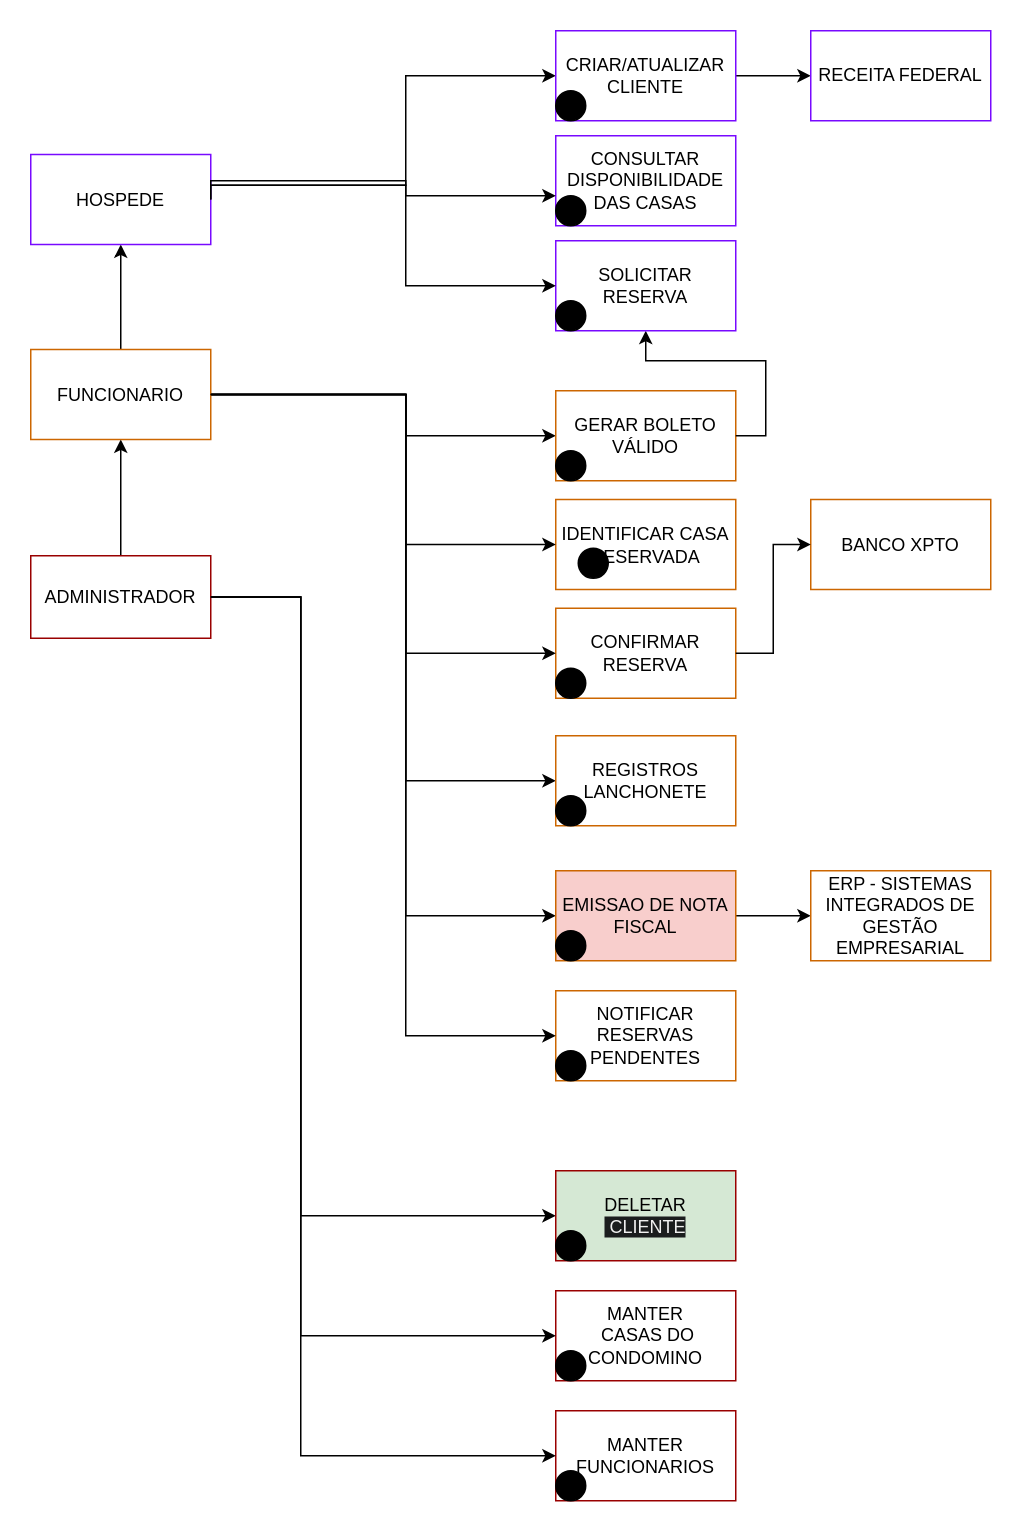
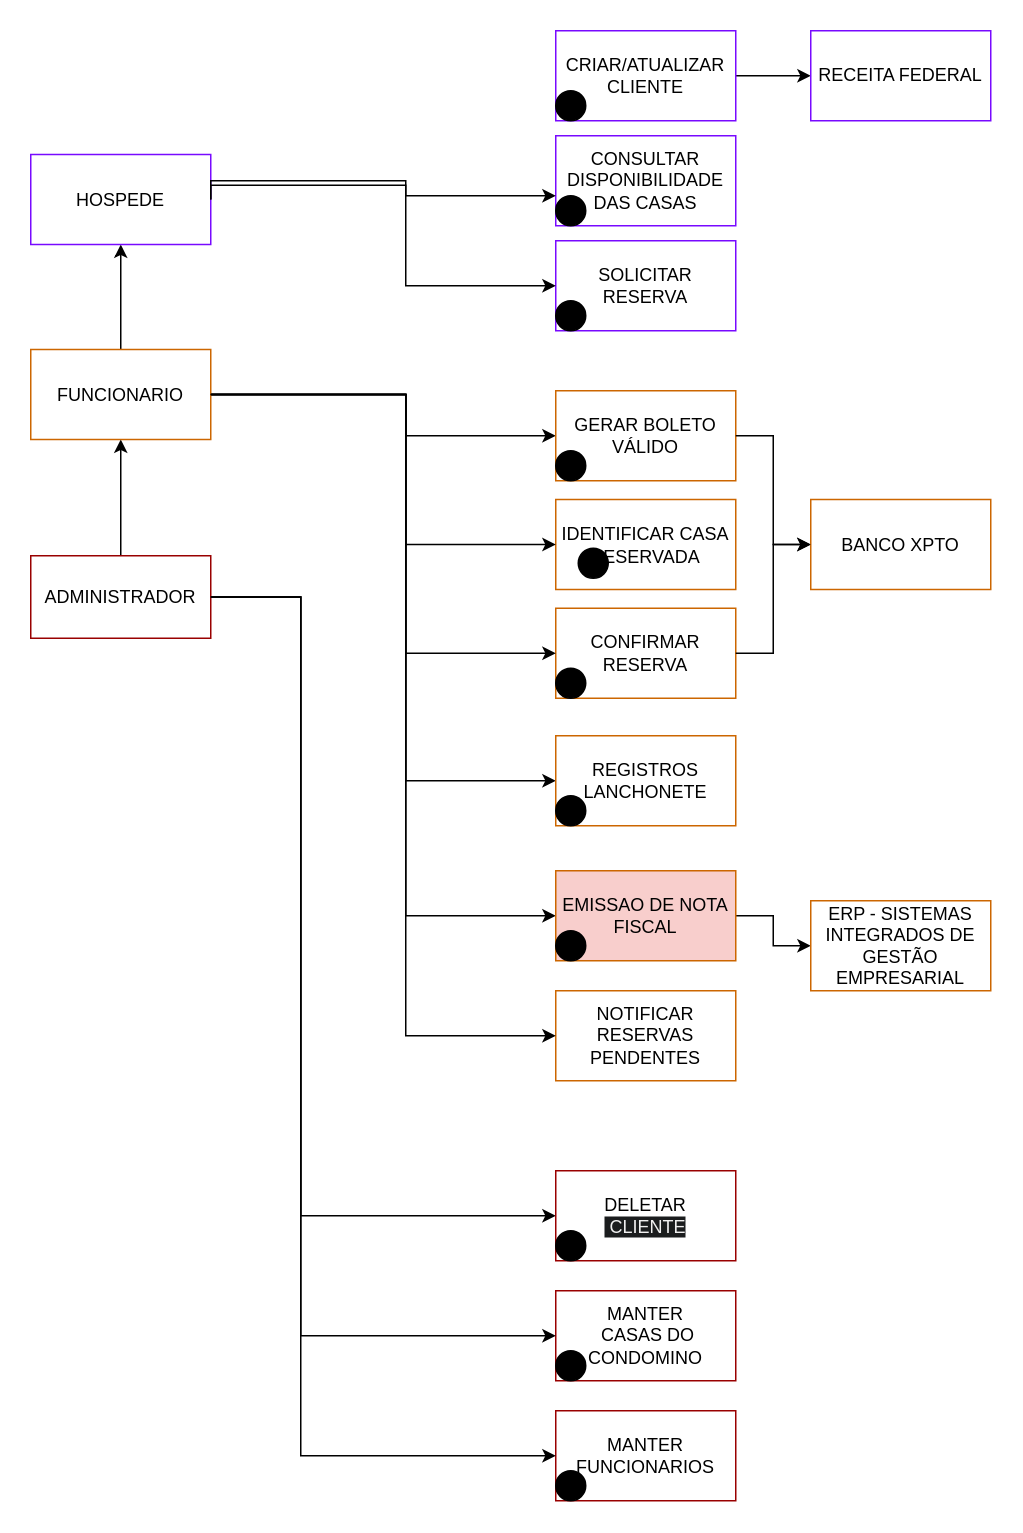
(424, 76) -> none
(735, 361) -> (773, 484)
(901, 916) -> (901, 946)
(571, 1066) -> none
(646, 1216) -> (646, 1216)
